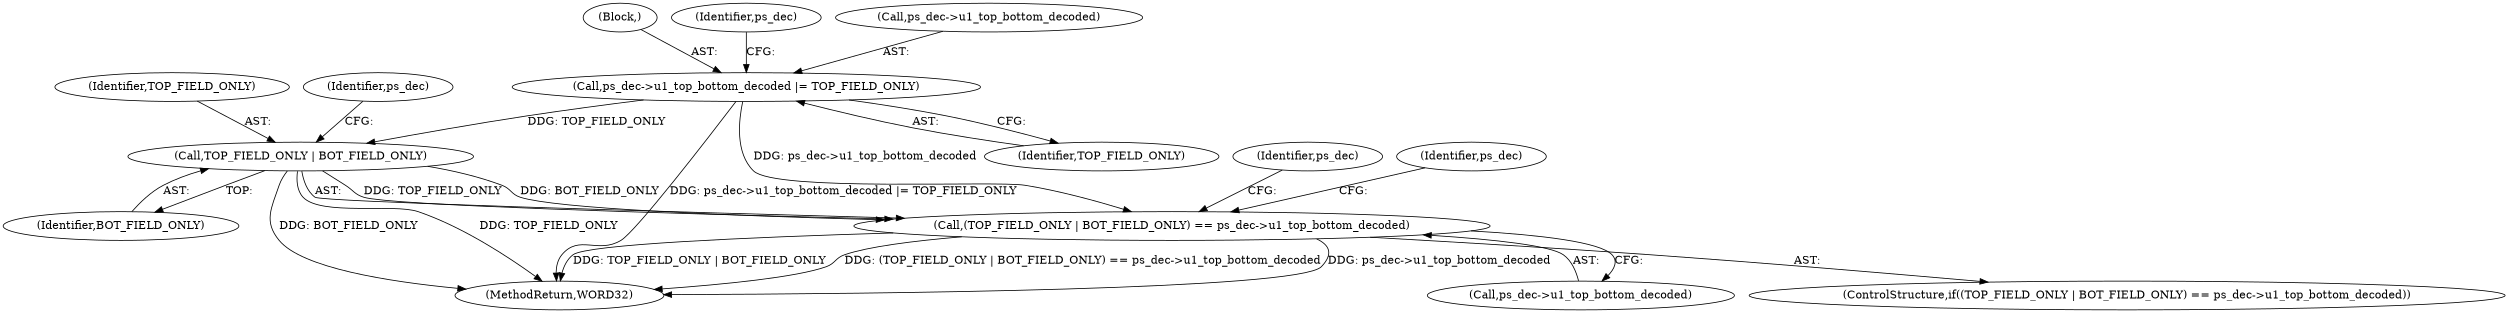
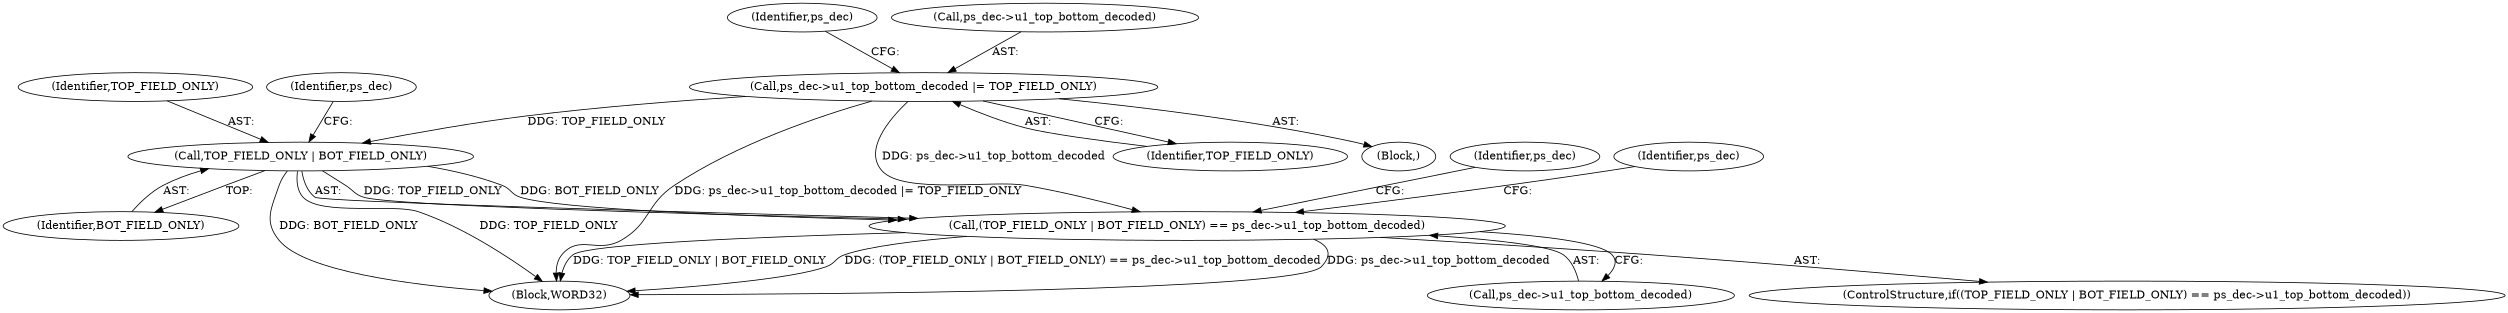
(677, 49) -> (1212, 117)
(559, 295) -> (559, 295)
